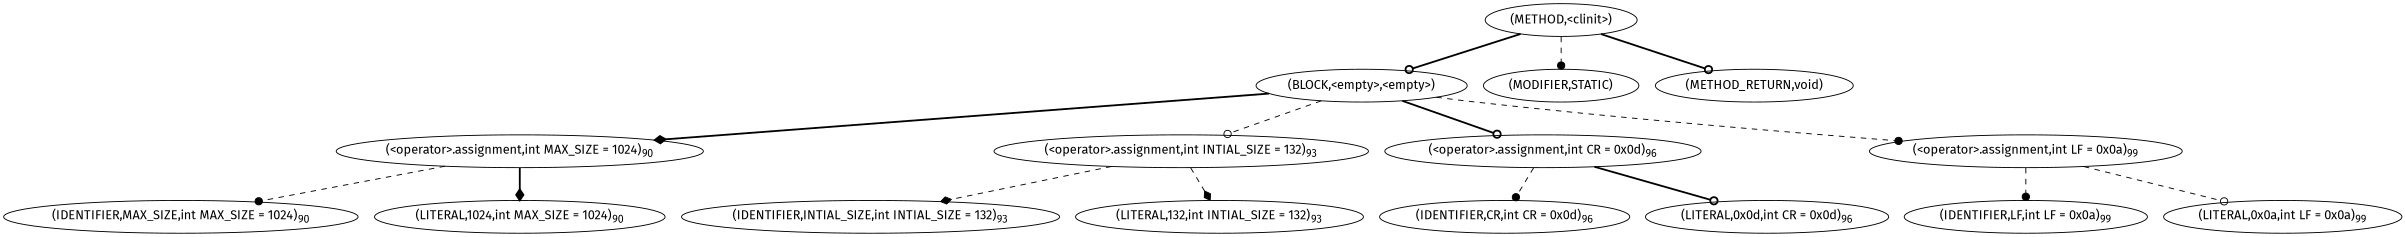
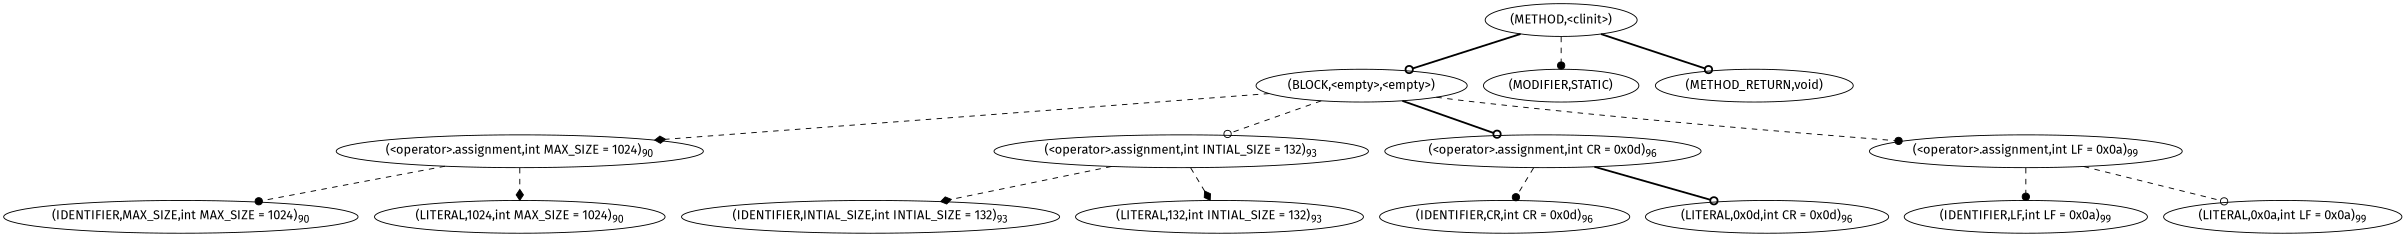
(967, 116) -> (967, 116)
(520, 179) -> (520, 179)
